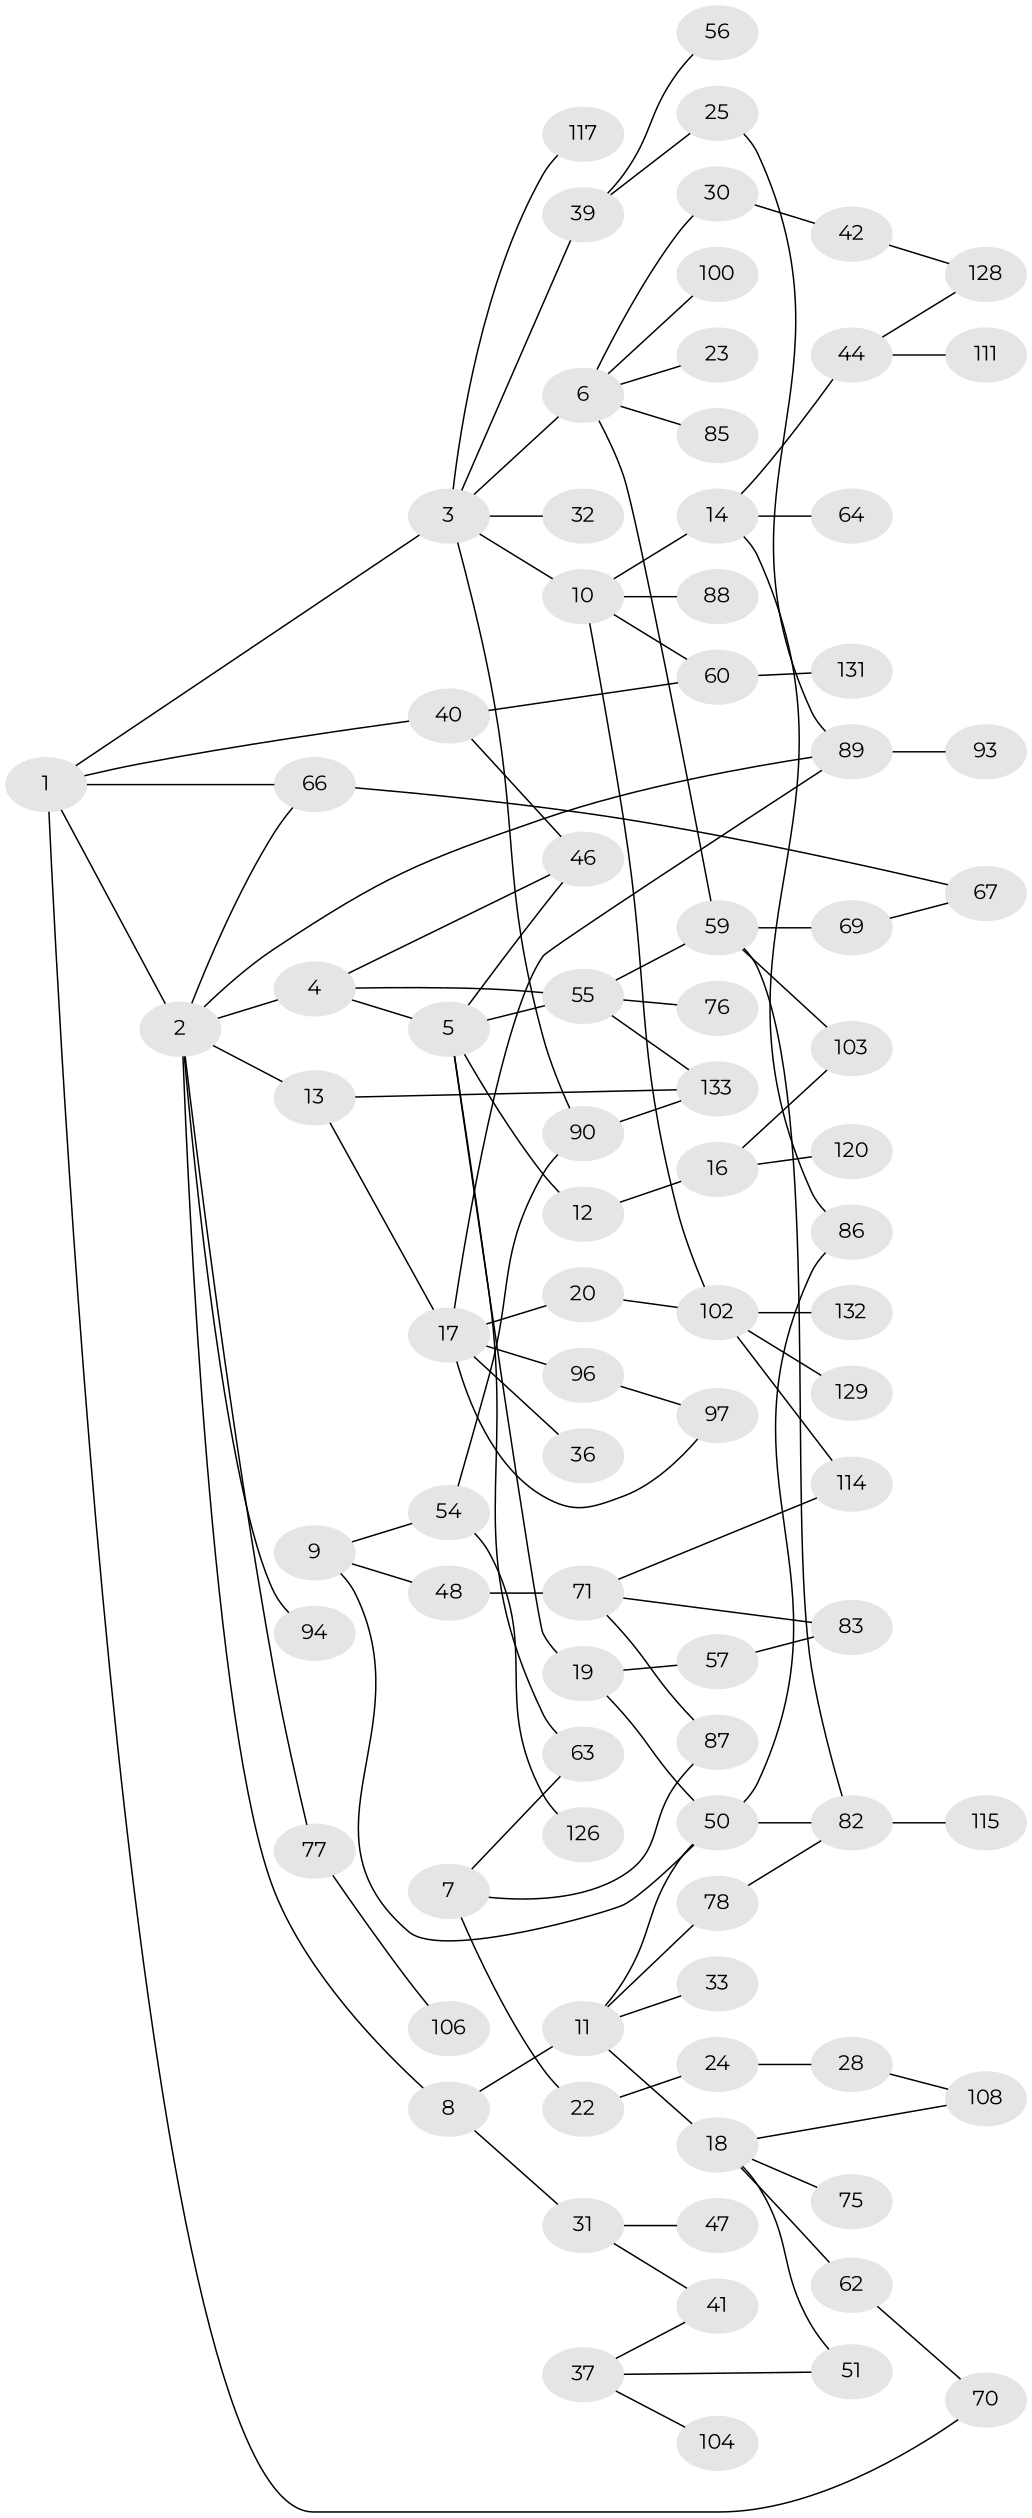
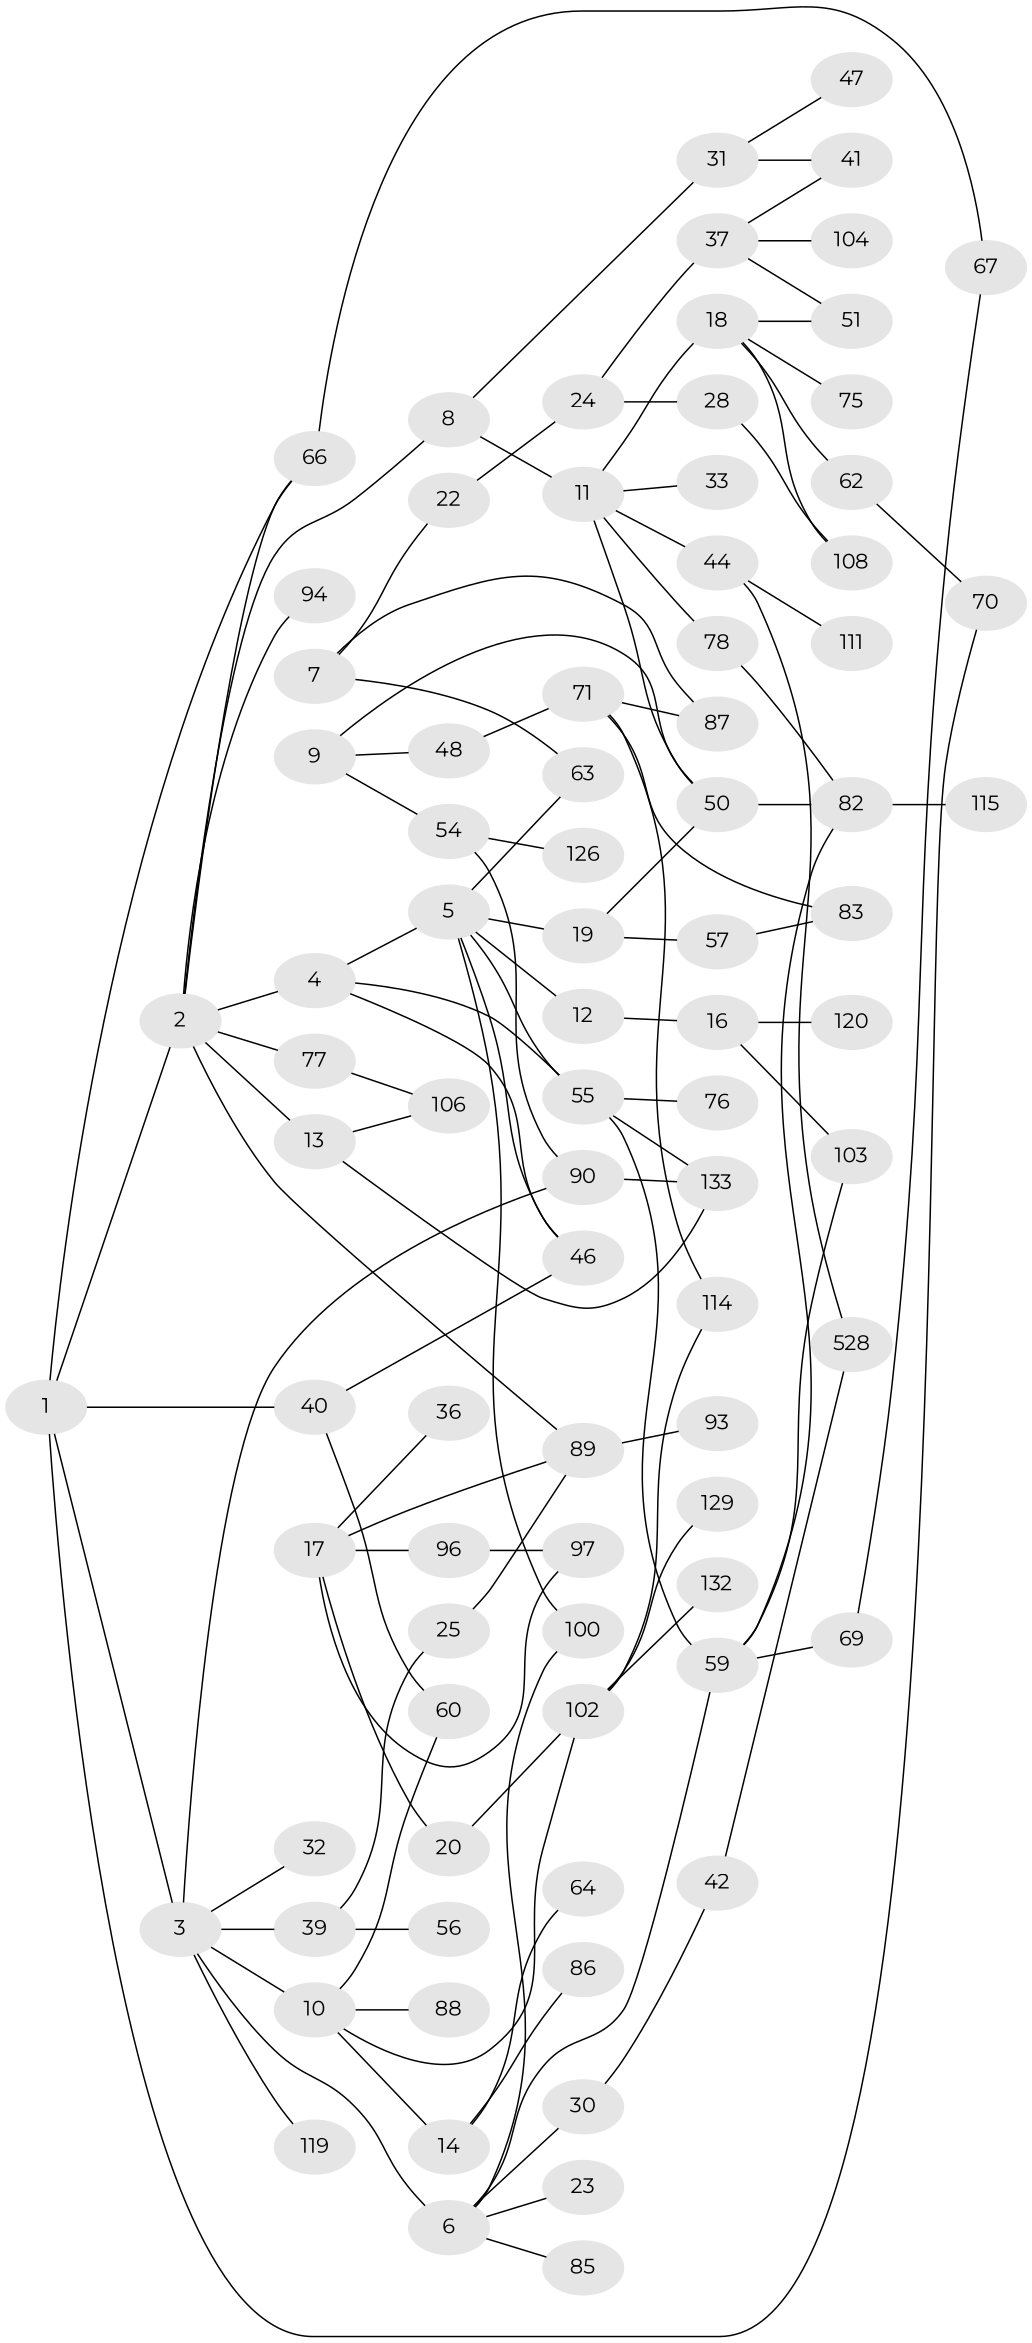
(583, 134) -> (315, 2147)
(986, 274) -> (852, 1345)
none -> (646, 319)
(796, 429) -> (650, 529)
(852, 671) -> none
(382, 1216) -> (382, 1124)
none -> (499, 1261)
(785, 1527) -> none
